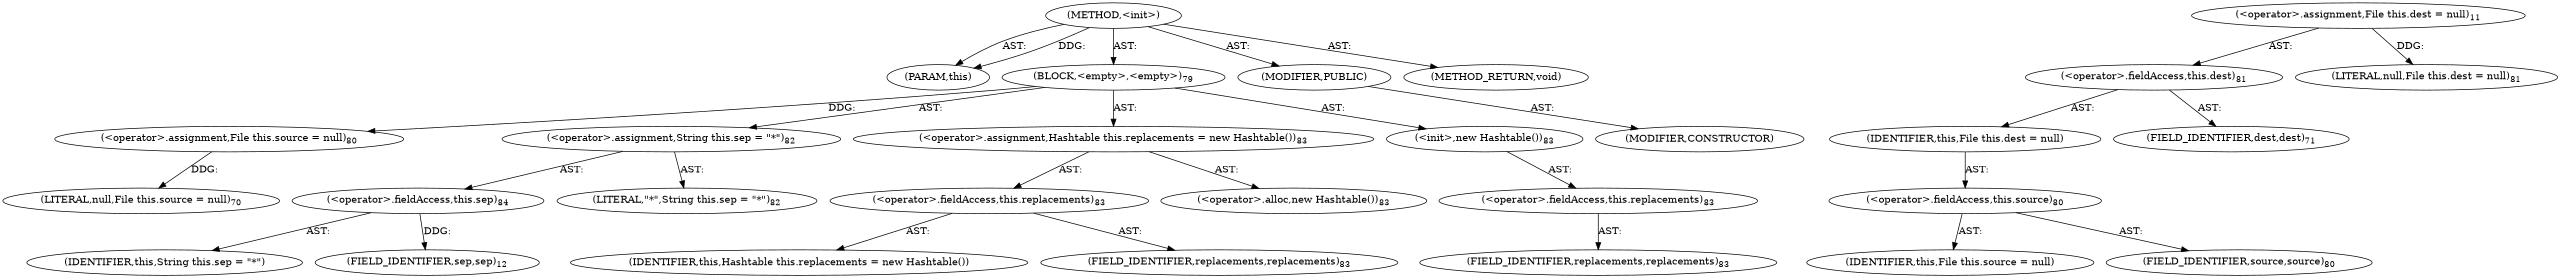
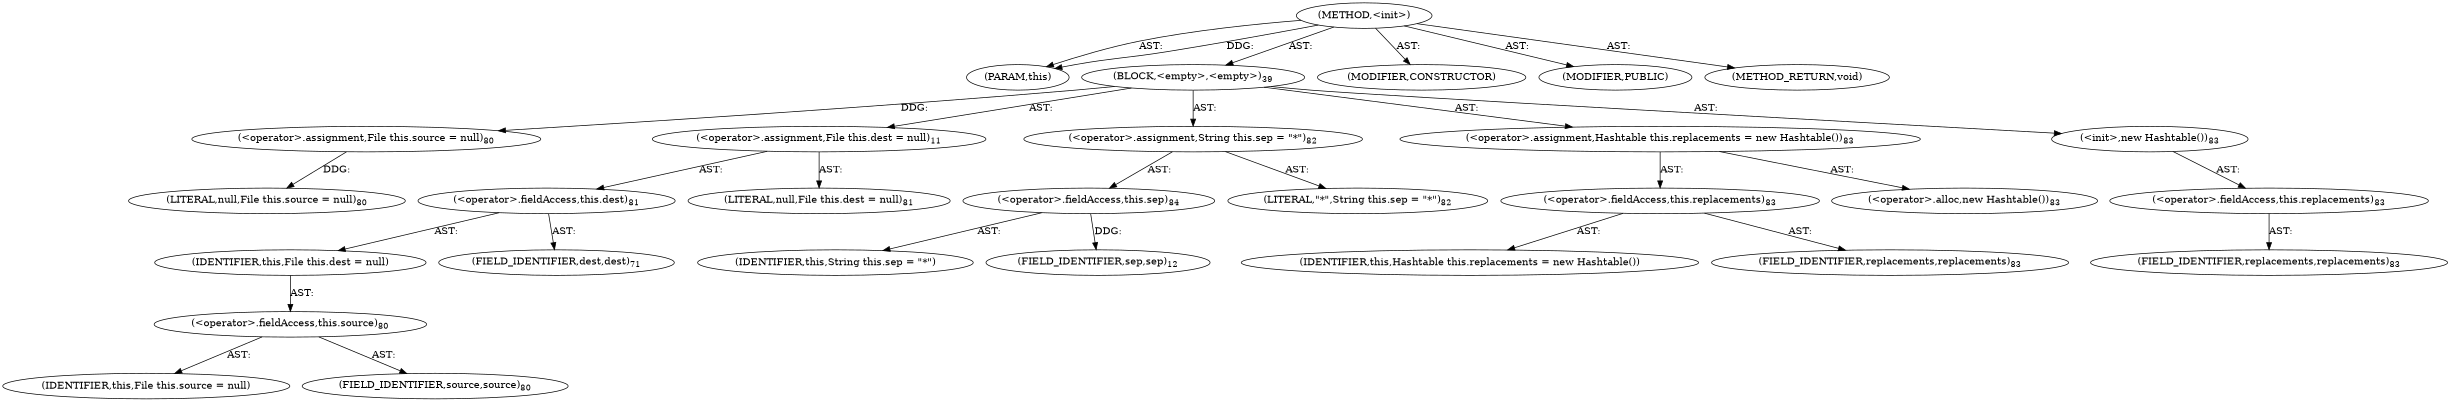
(2412, 46) -> (833, 170)
(1188, 76) -> (1268, 76)
none -> (1013, 107)
(1500, 107) -> (1390, 44)
(236, 200) -> (362, 200)
